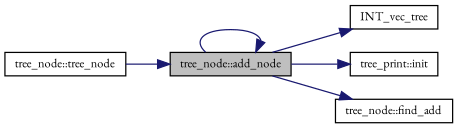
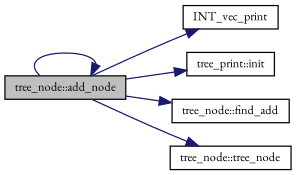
(394, 17) -> (231, 17)
(142, 64) -> (139, 121)
